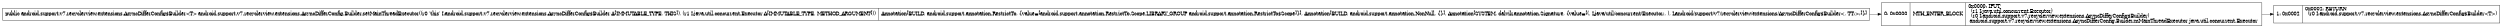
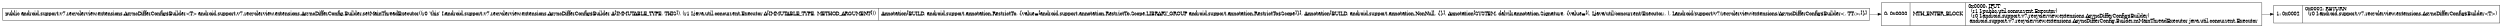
(2010, 12) -> (2013, 12)
